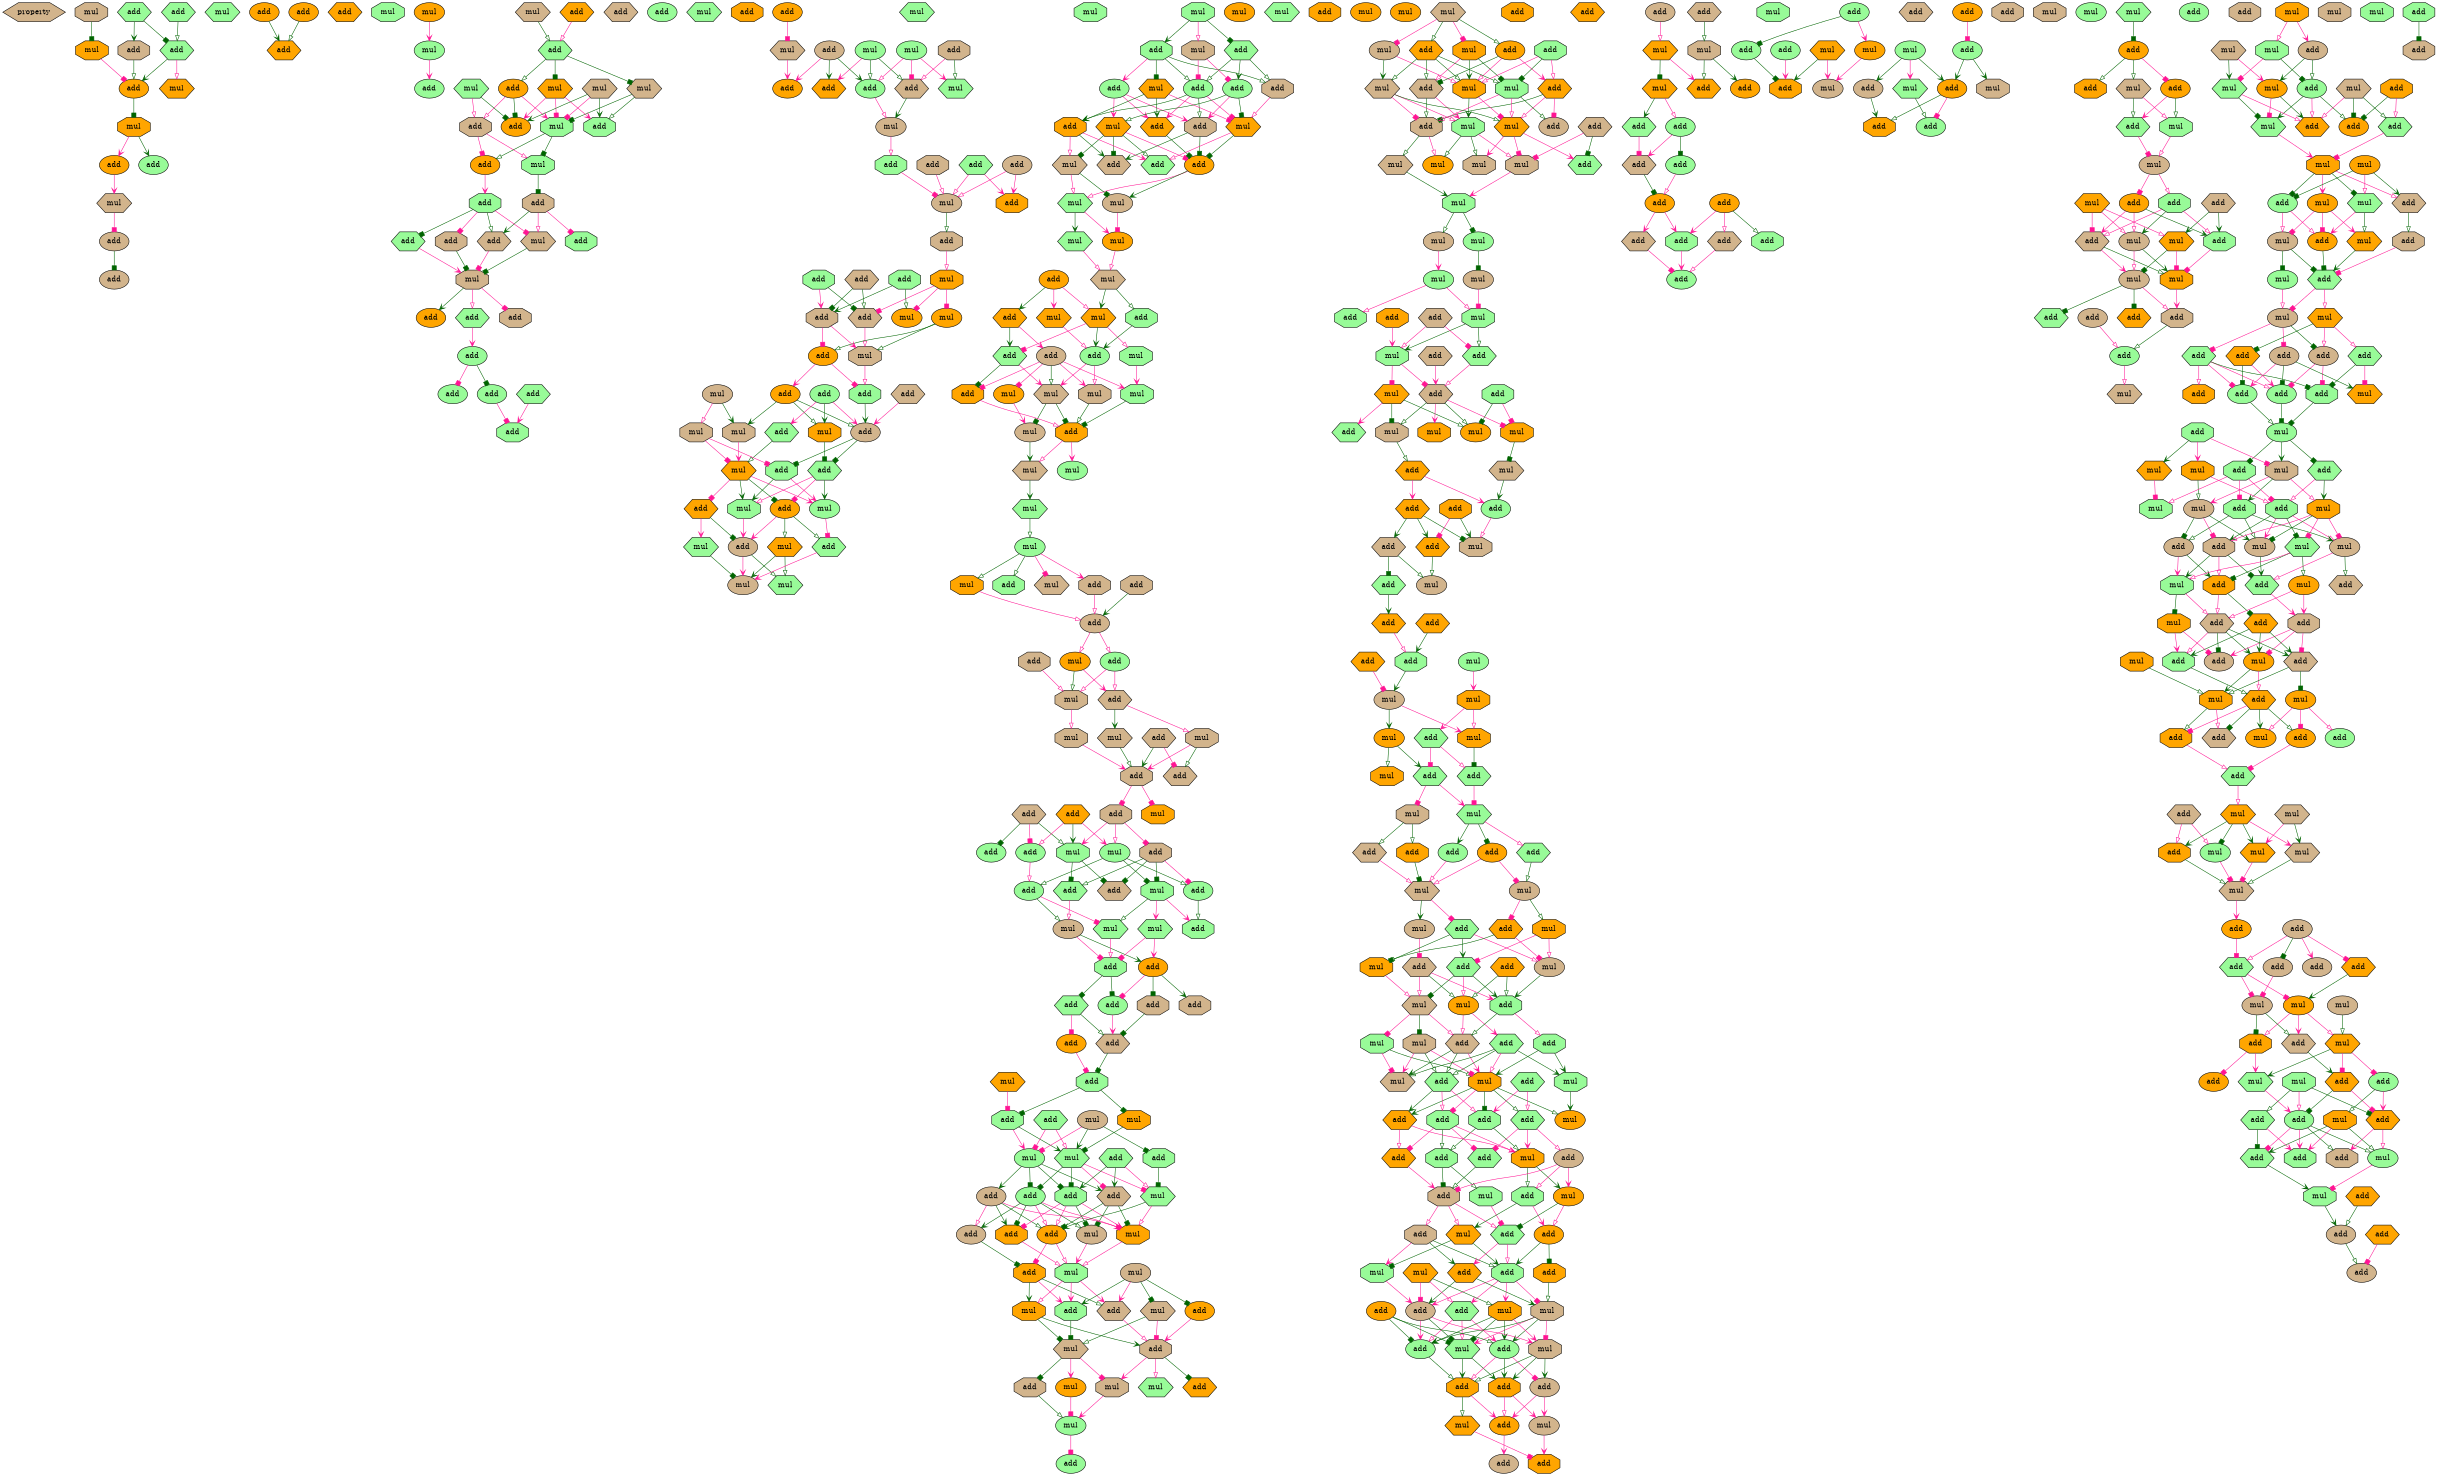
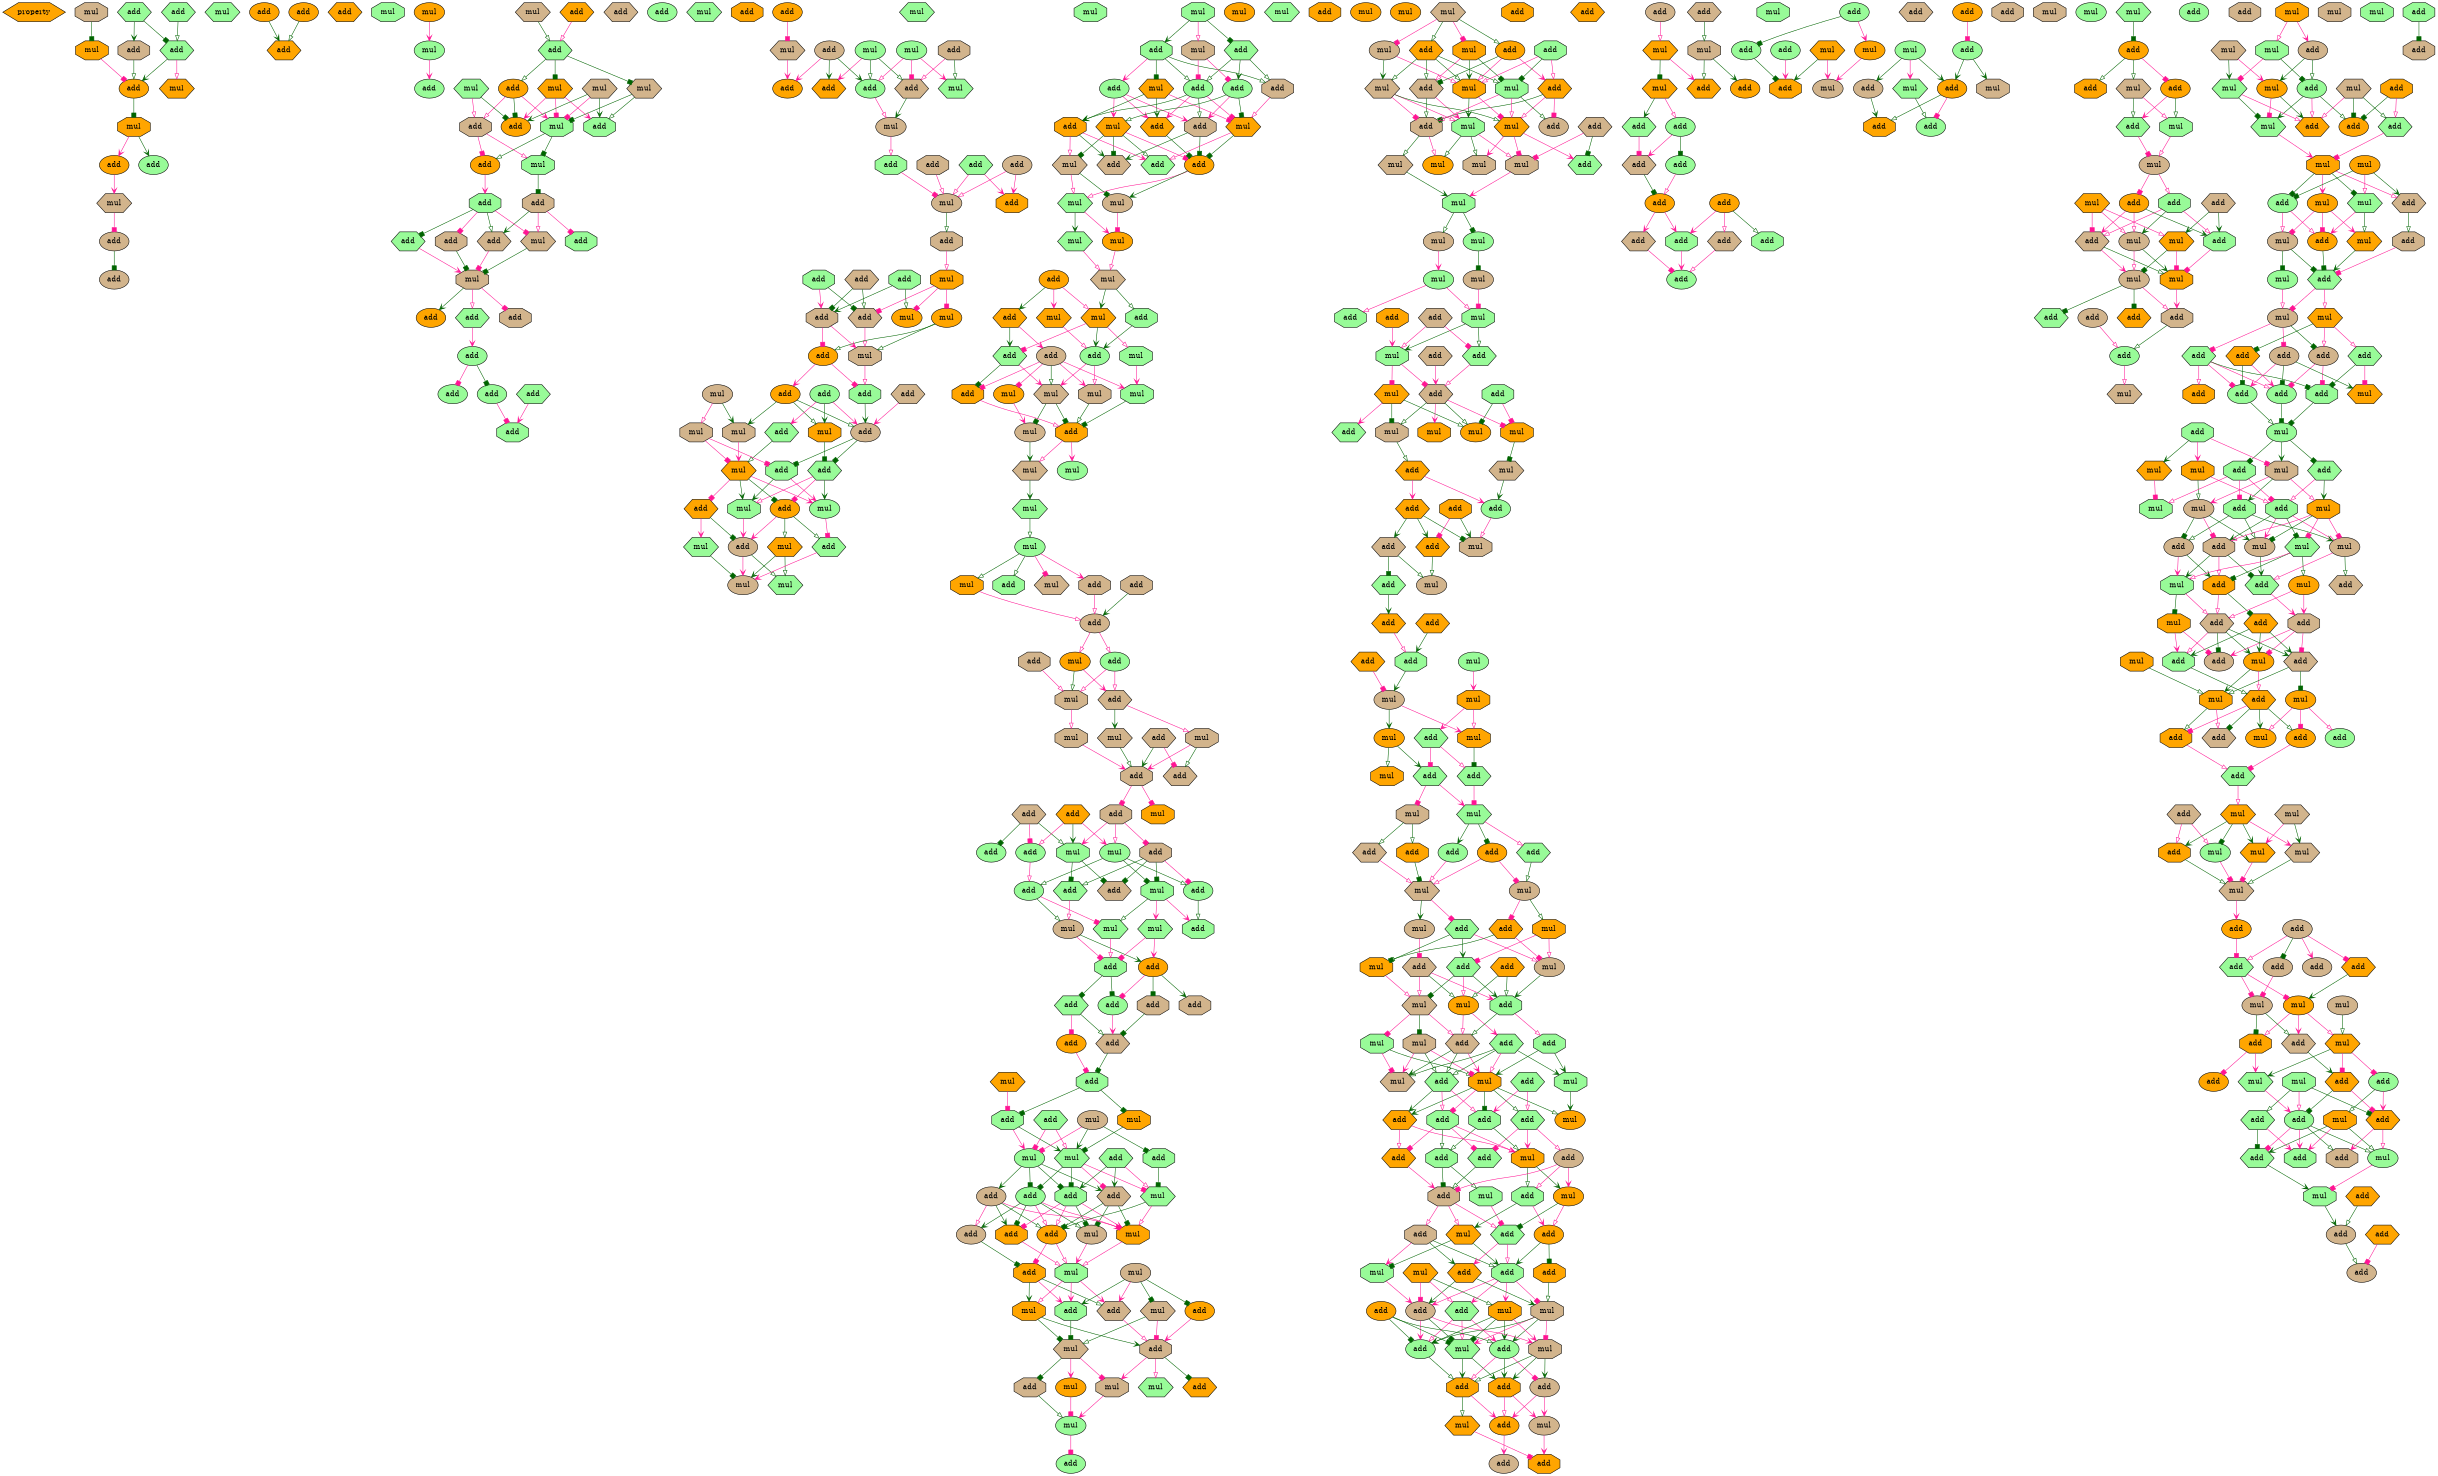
(34, 12) -> (34, 12)
